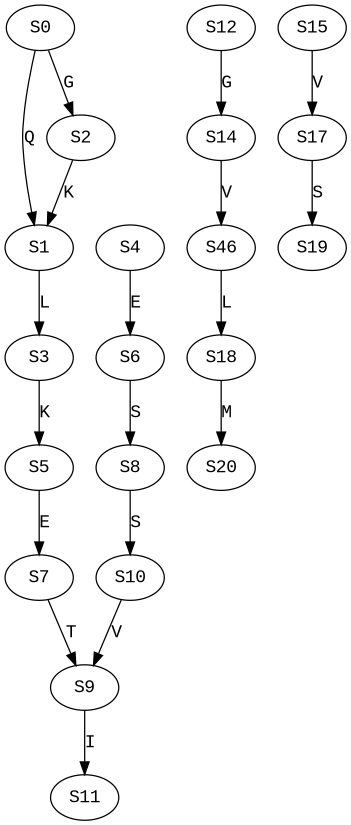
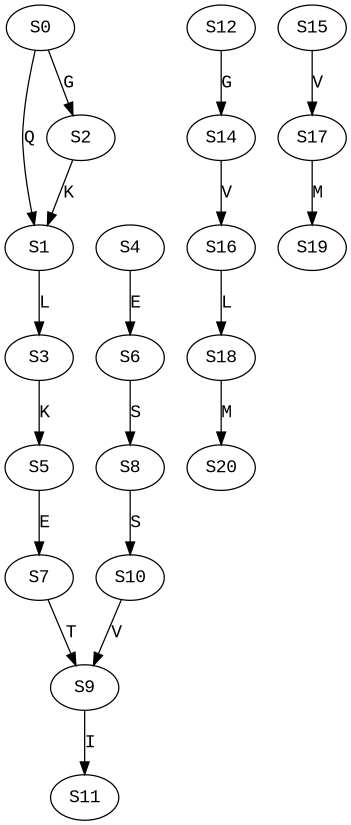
(318, 193) -> (318, 193)
(221, 248) -> (221, 248)
